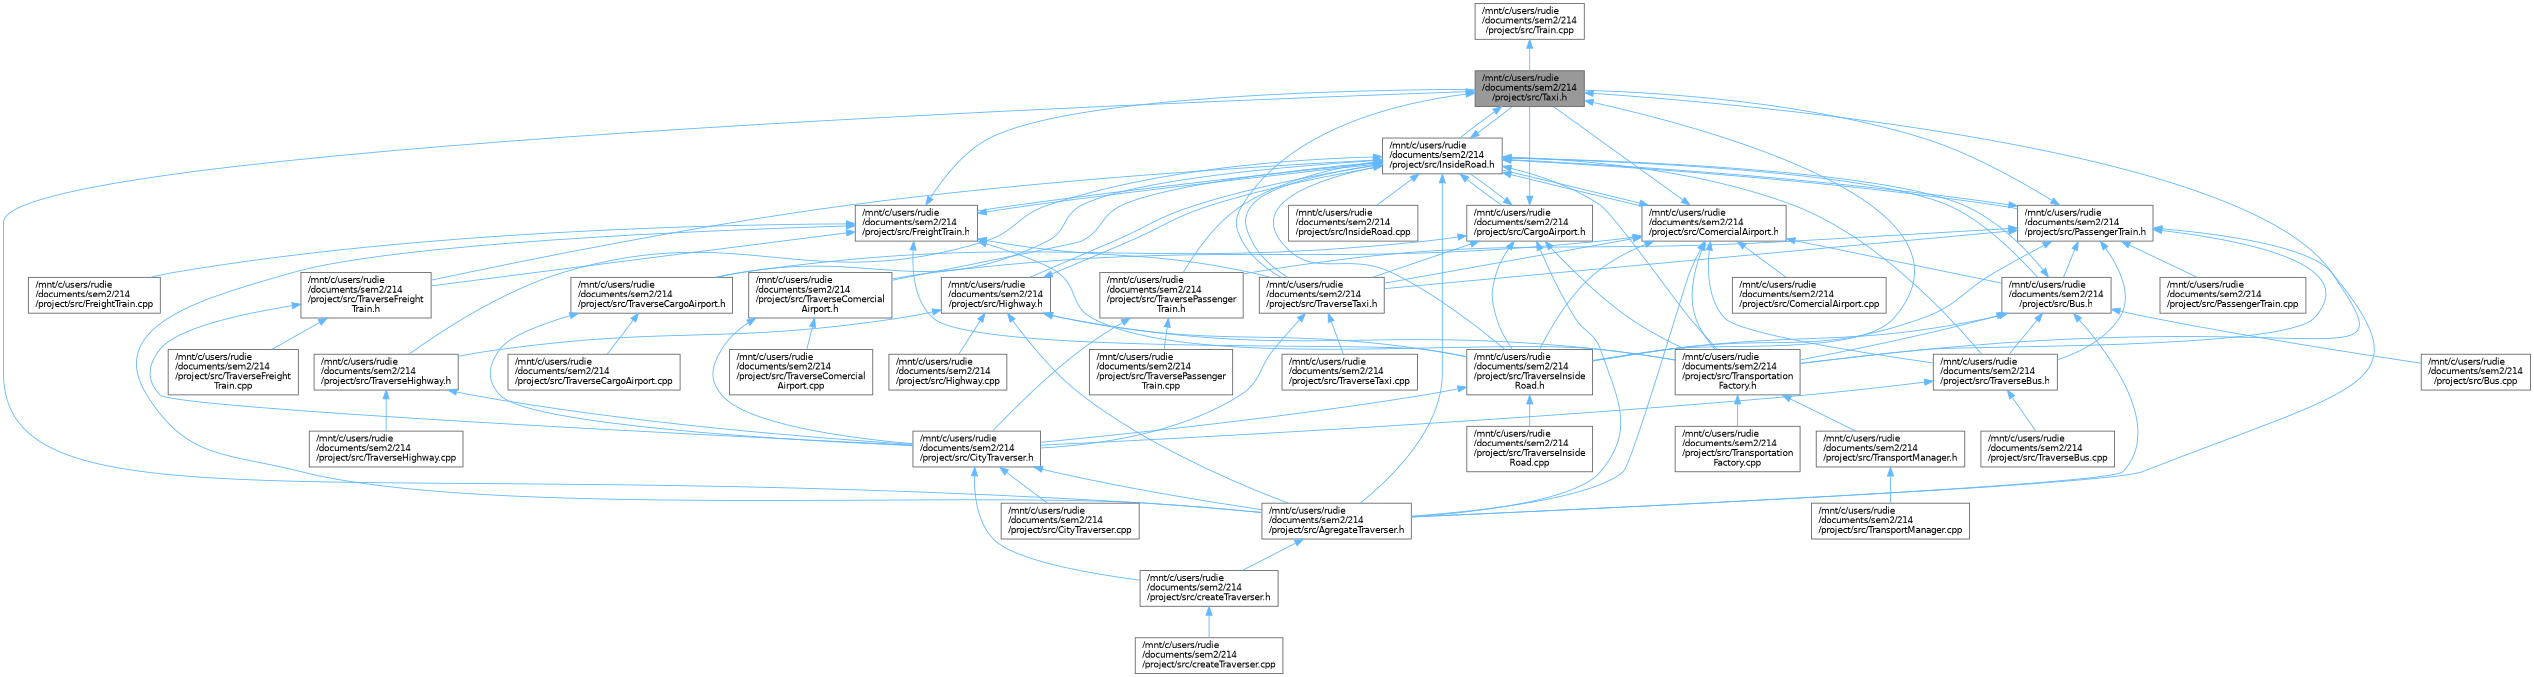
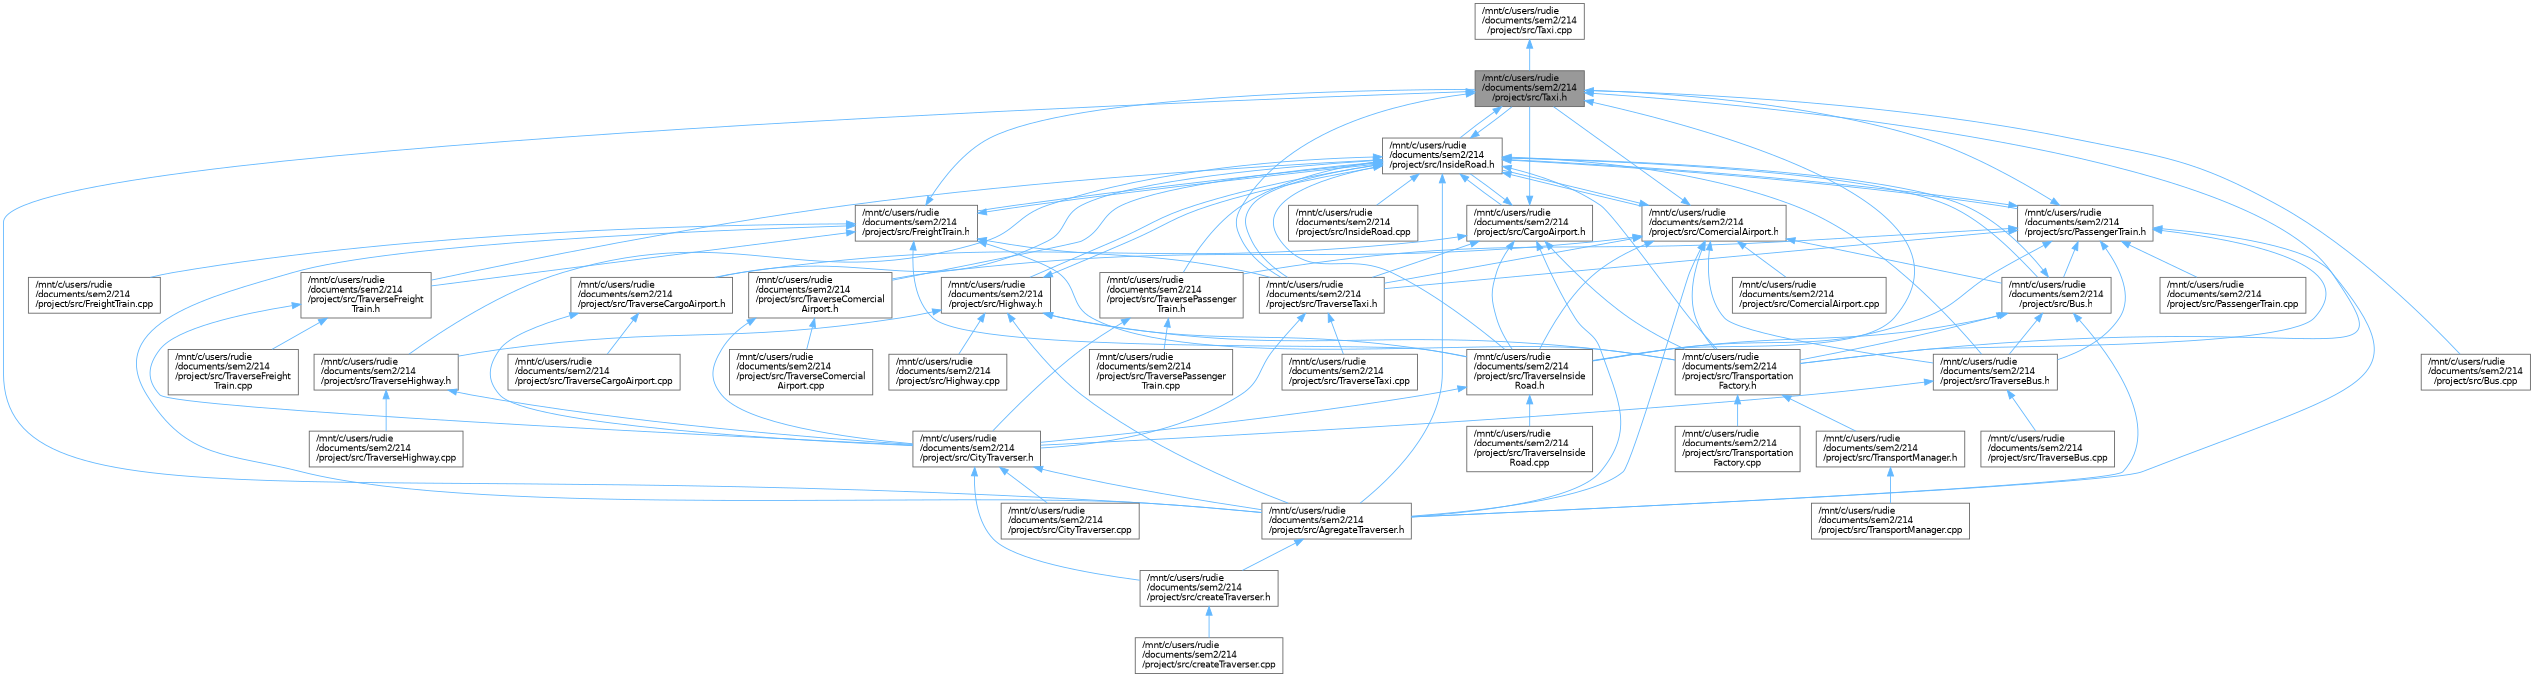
(1530, 21) -> (1530, 21)
(2300, 344) -> (2059, 136)
